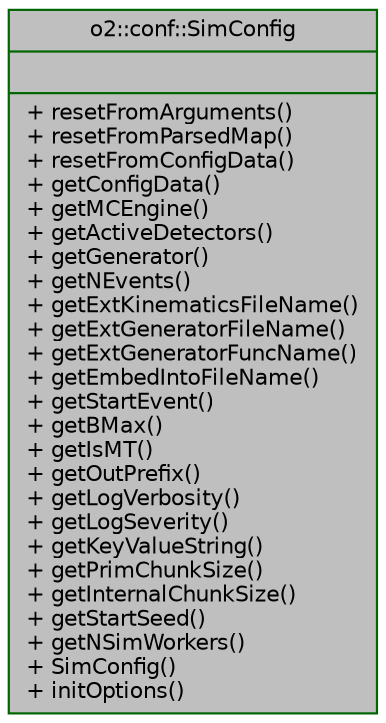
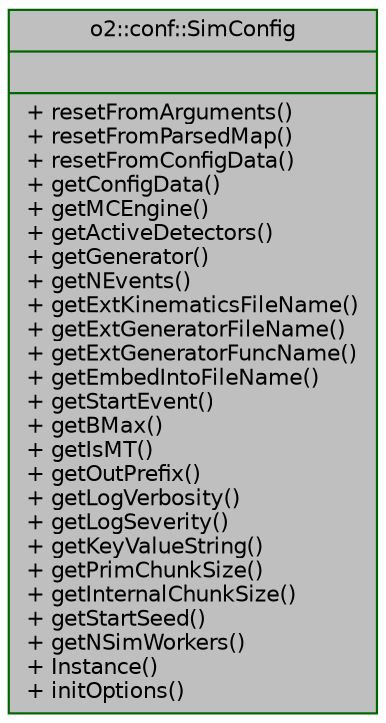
(102, 667) -> (93, 667)
